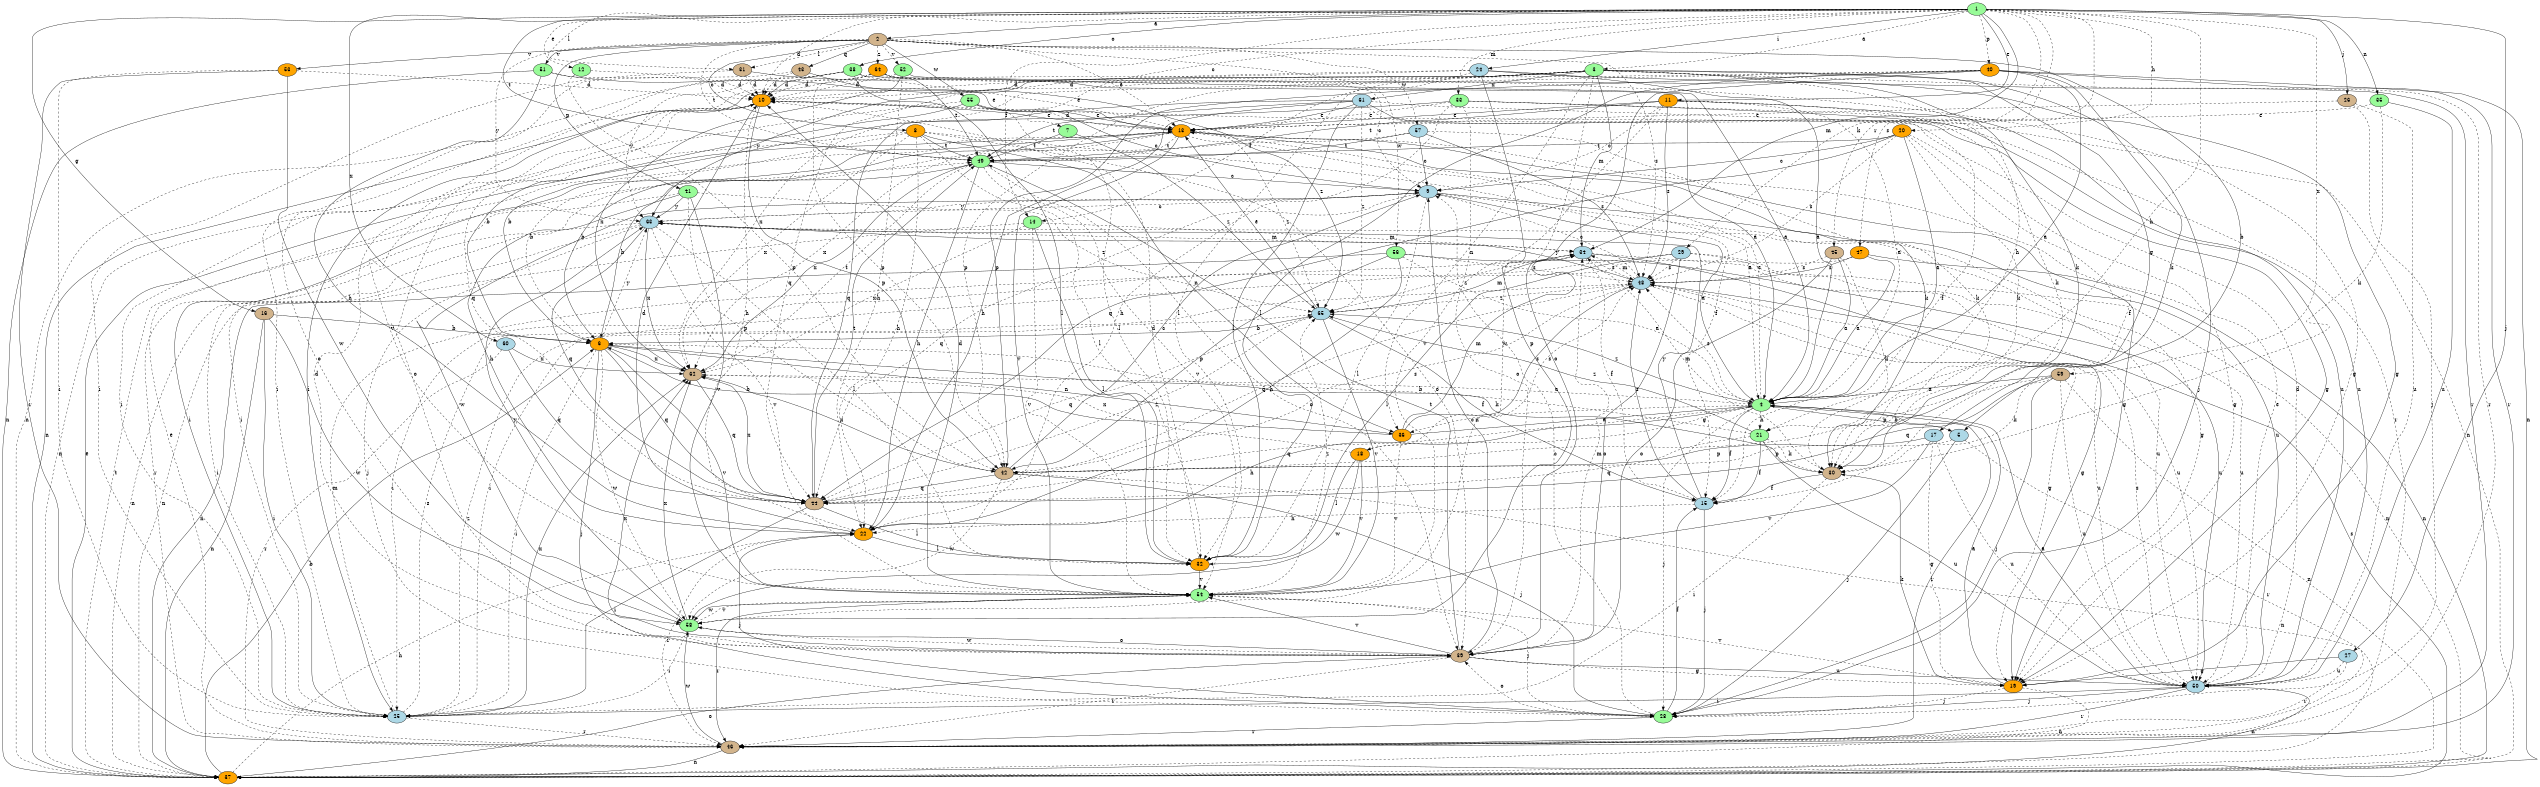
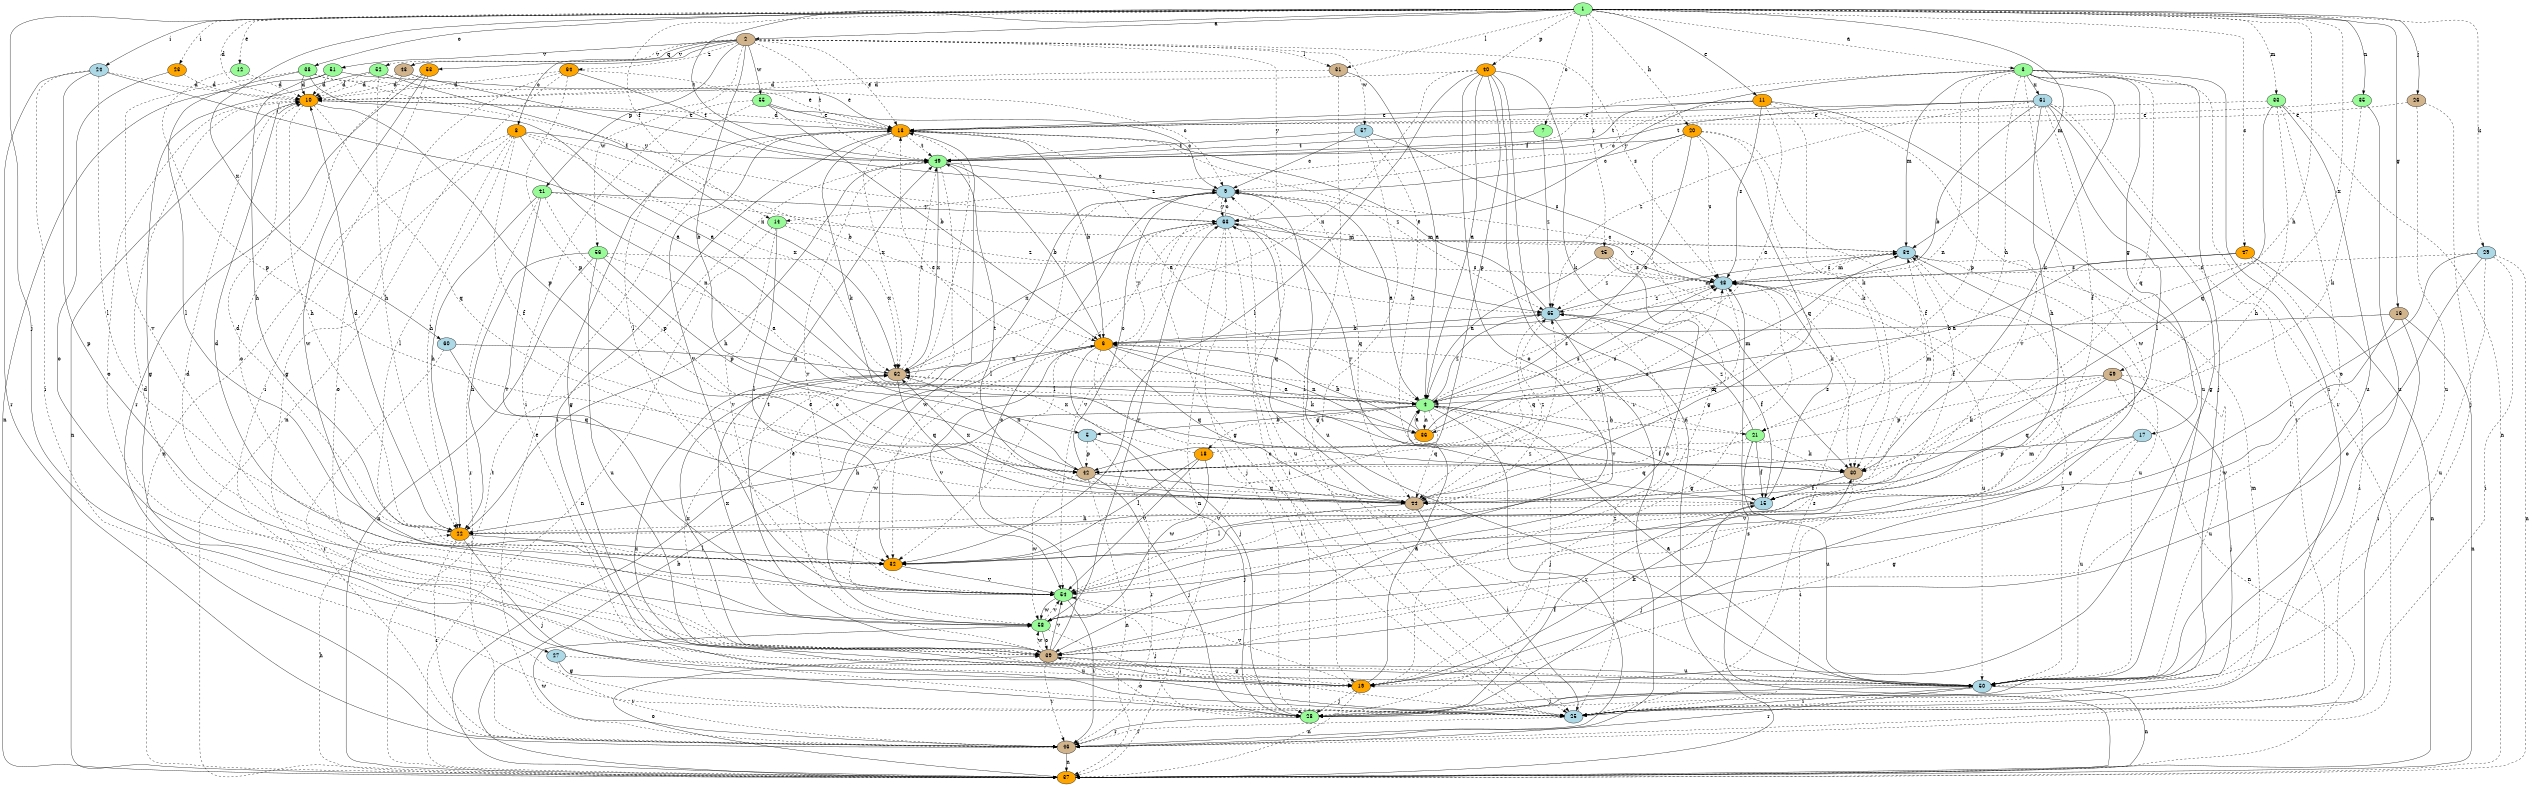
none -> (177, 70)
